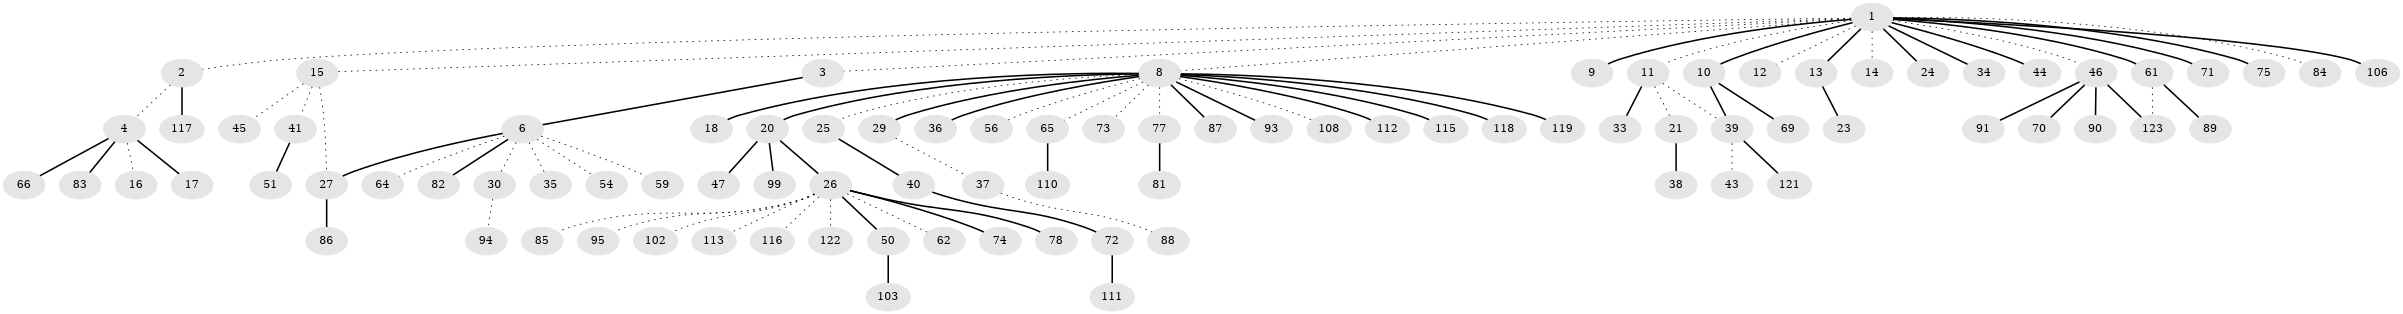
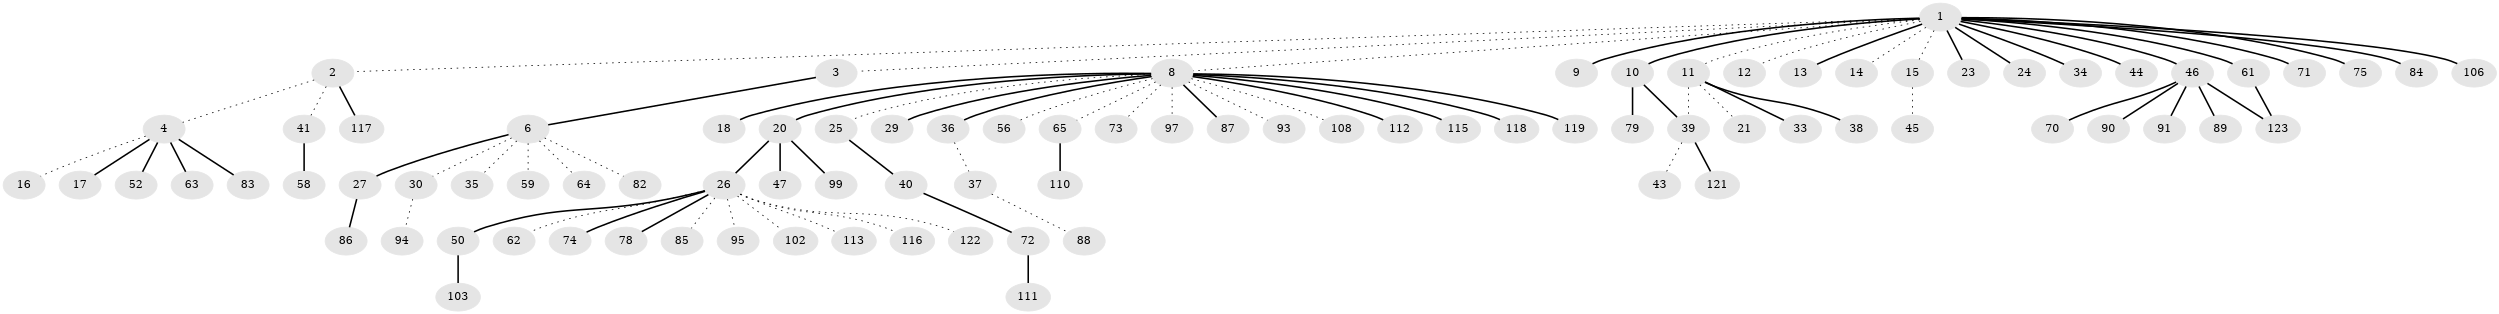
(2080, 24) -> (2292, 43)
(1987, 38) -> (2070, 36)
(306, 101) -> (318, 101)
(1216, 101) -> (1228, 101)
(1830, 101) -> (1955, 45)
(2152, 101) -> (2263, 101)
(2181, 101) -> (2207, 101)
(325, 129) -> none
(1160, 129) -> (1172, 129)
(1788, 129) -> (1633, 129)
(481, 157) -> (584, 157)
(931, 157) -> (962, 157)
(1676, 157) -> (1773, 101)
(24, 185) -> (192, 185)
none -> (136, 185)
(271, 185) -> (304, 185)
(607, 185) -> none
(1160, 185) -> none
